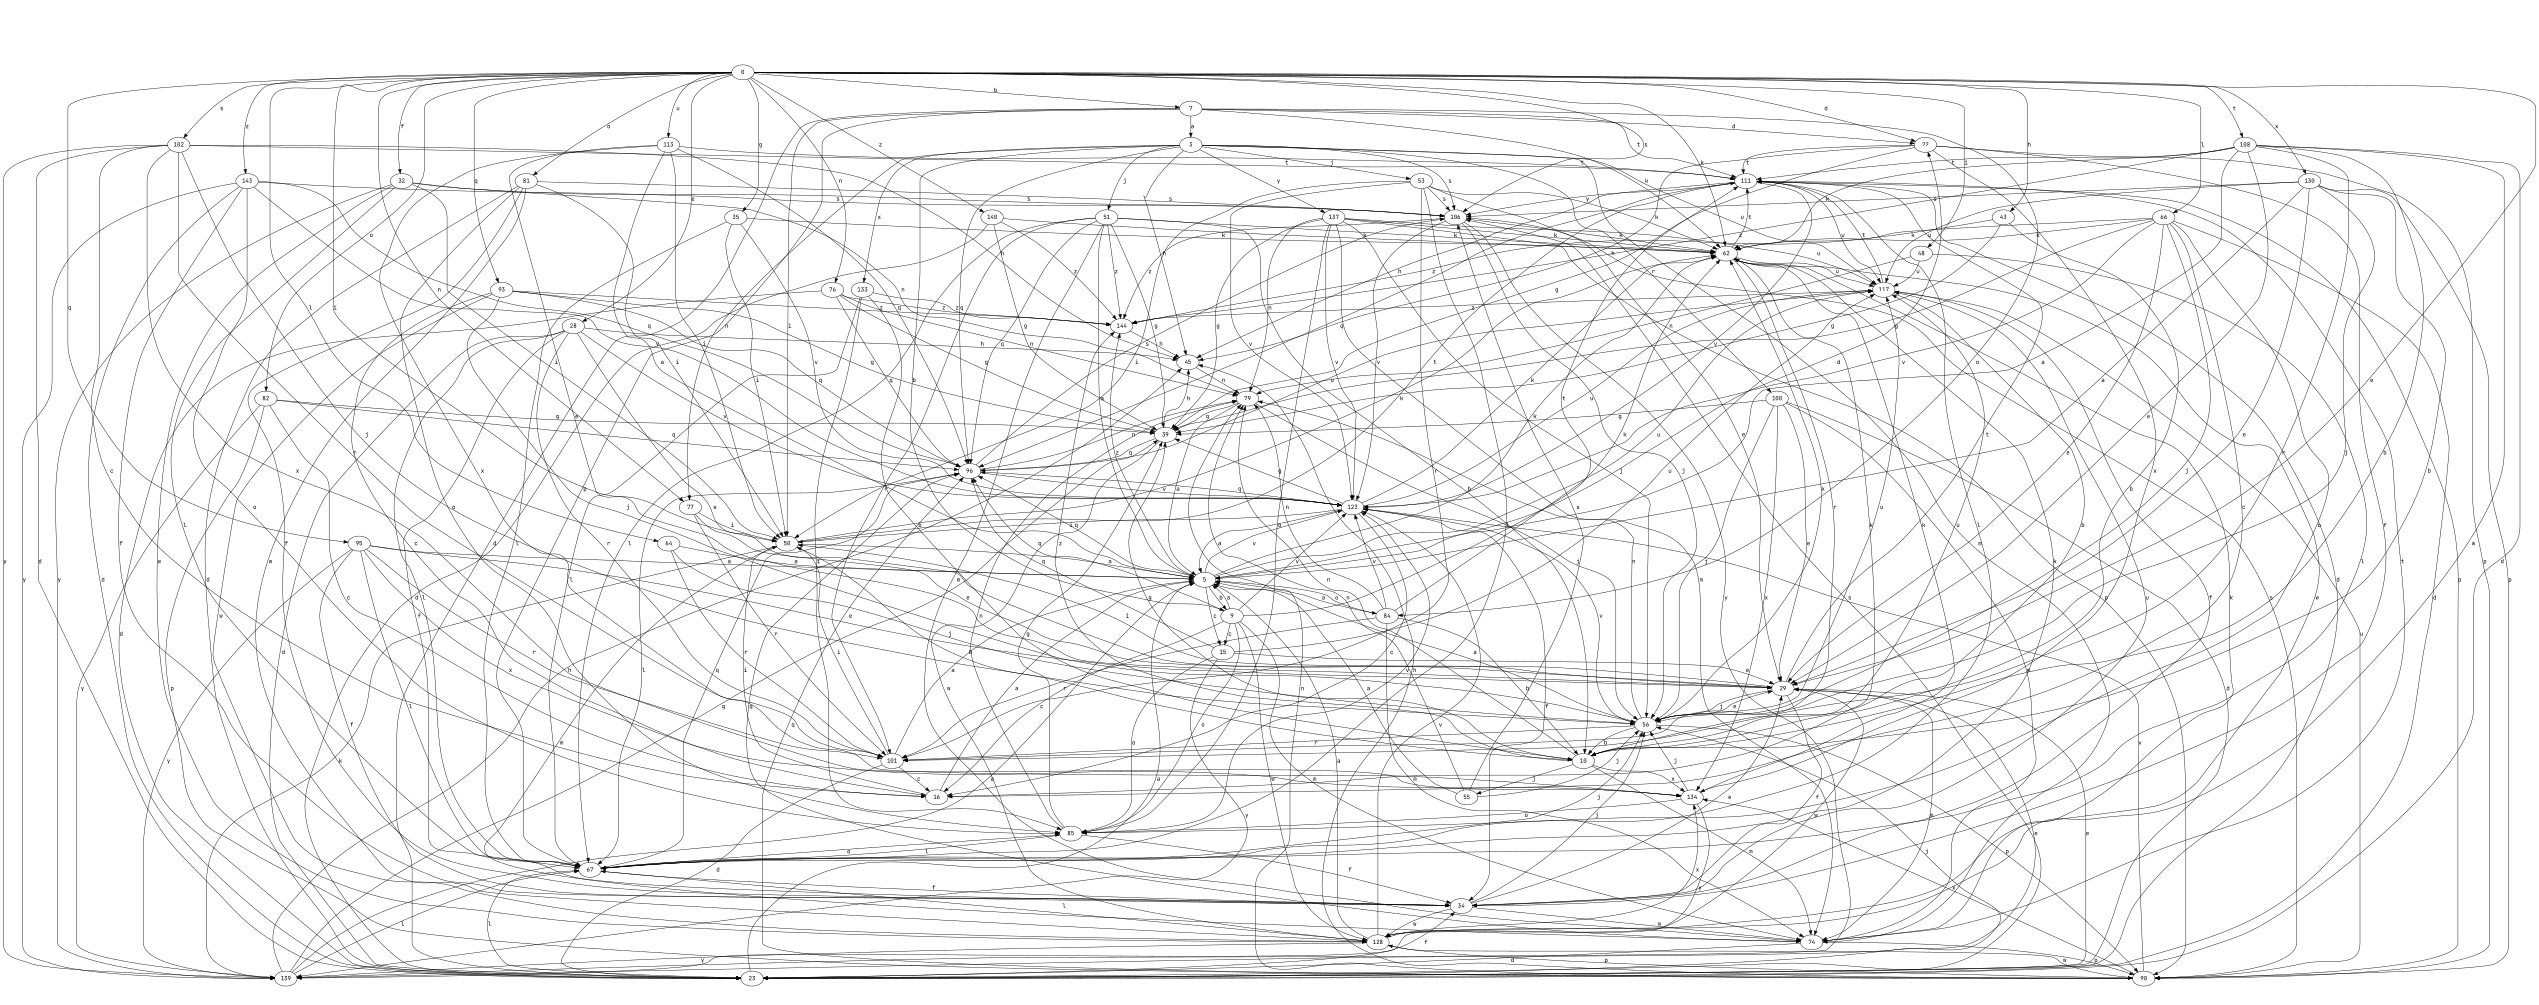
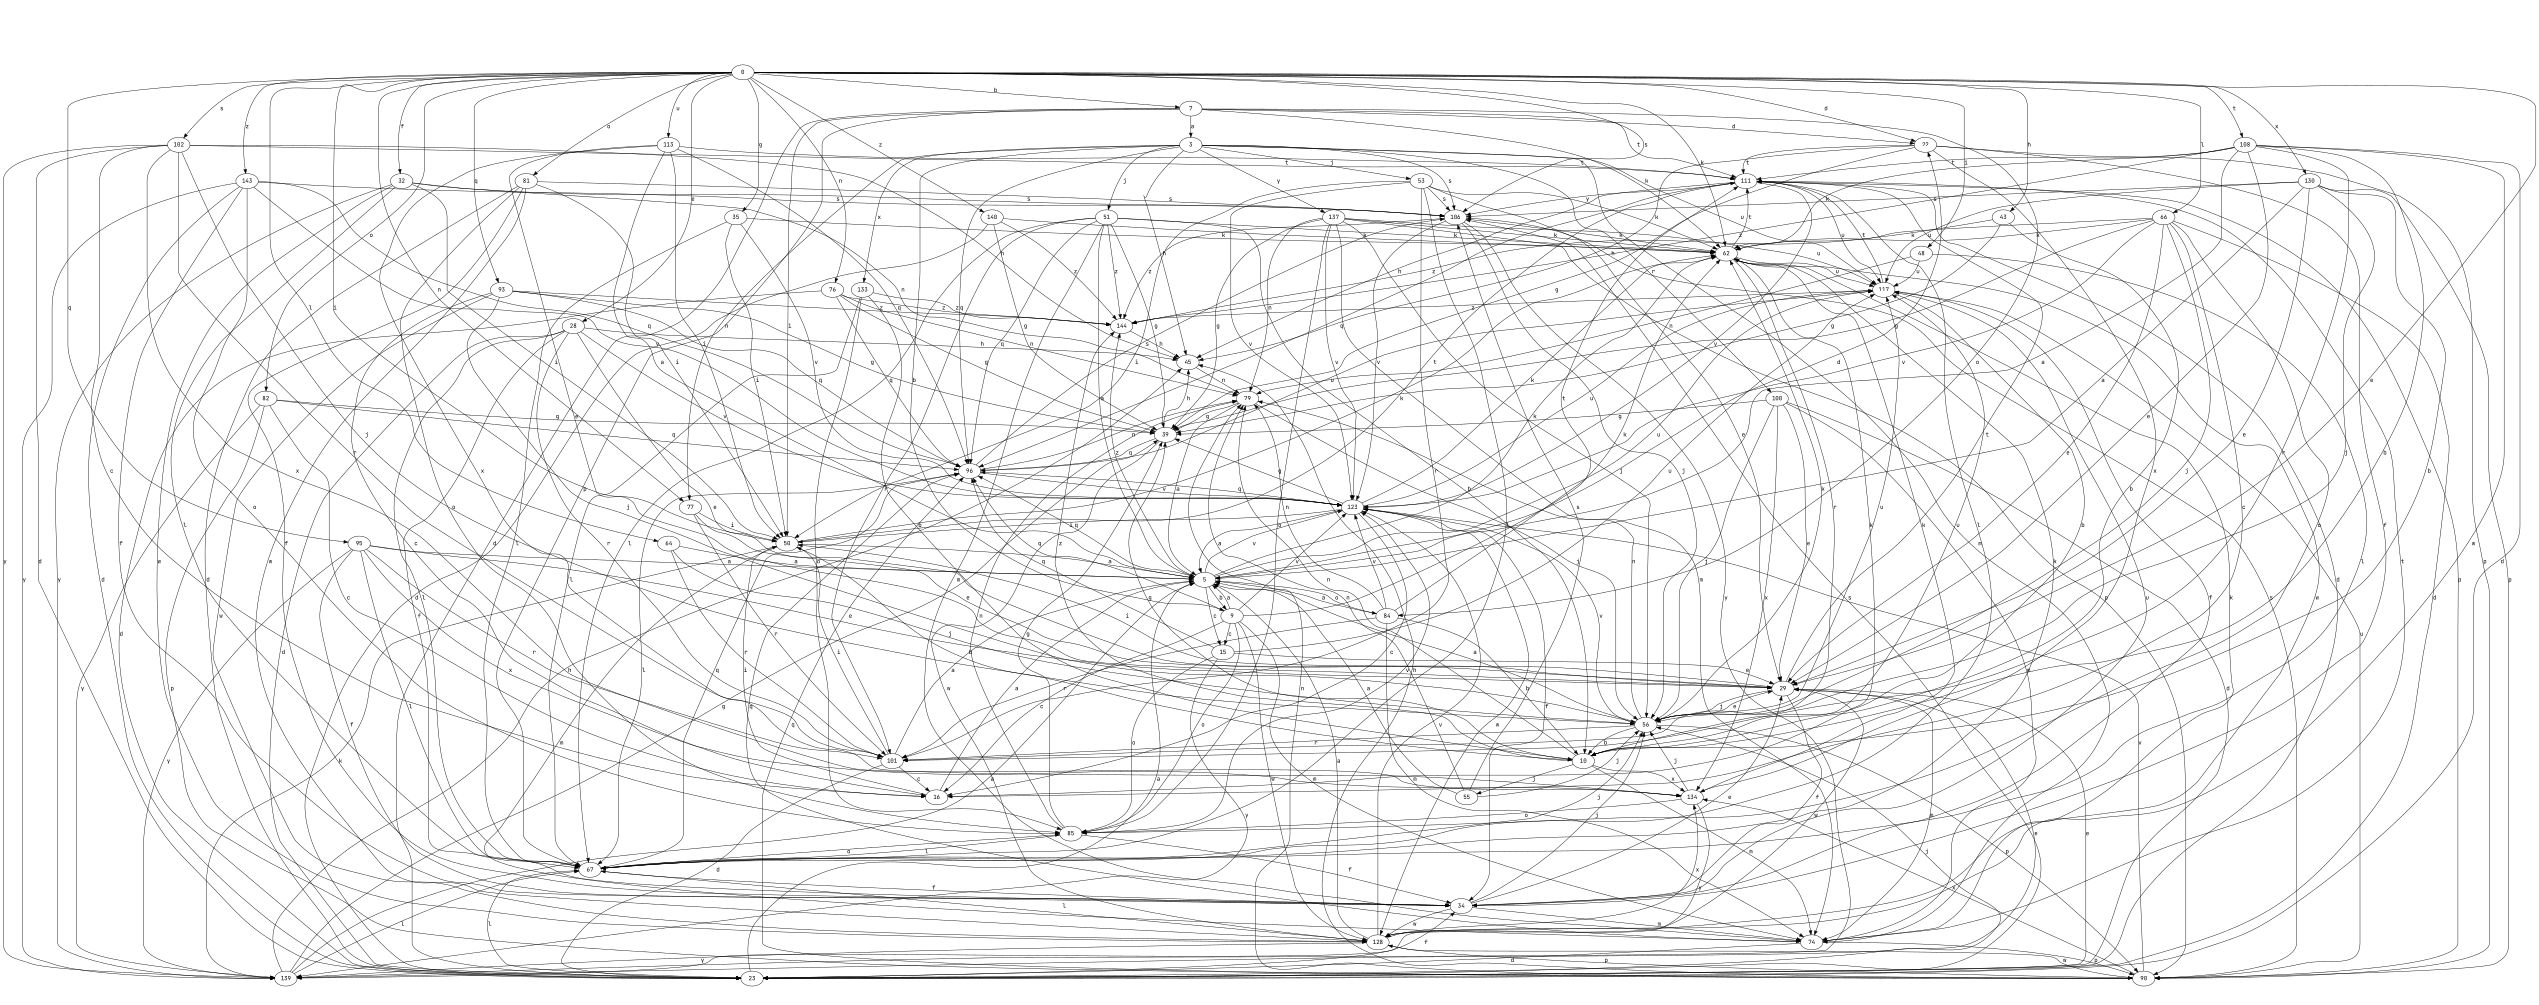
(819, 562) -> (819, 562)
none -> (1526, 676)
